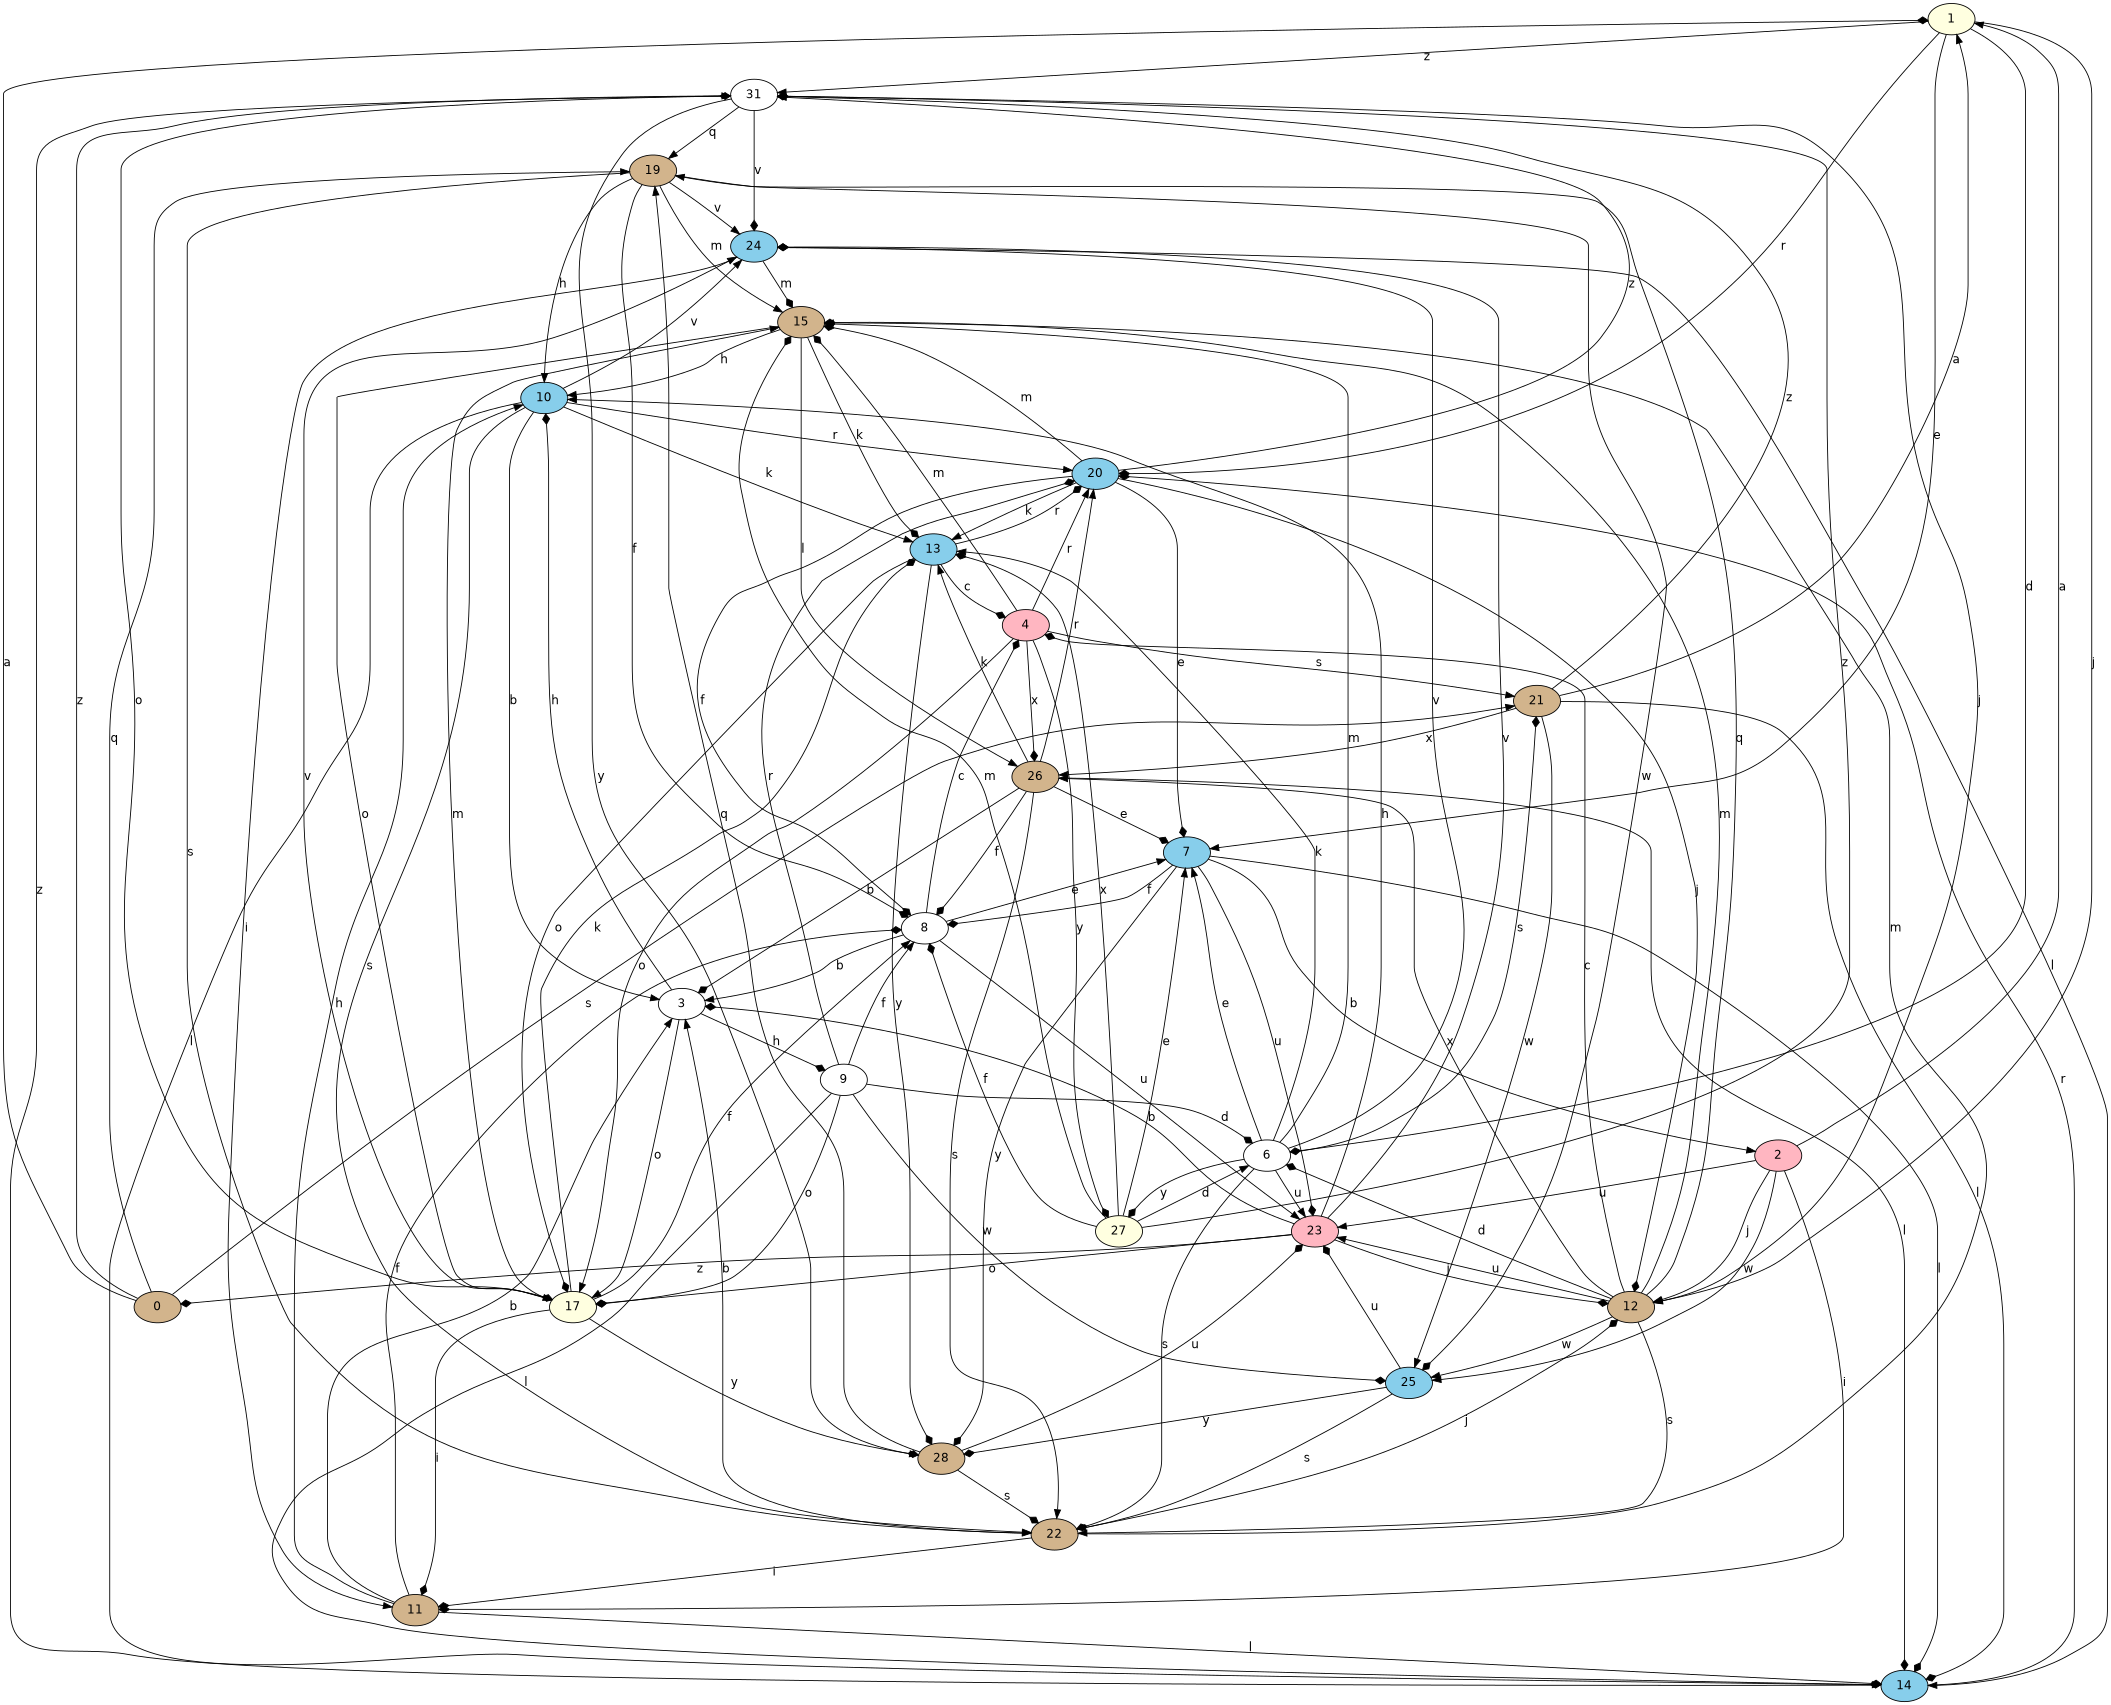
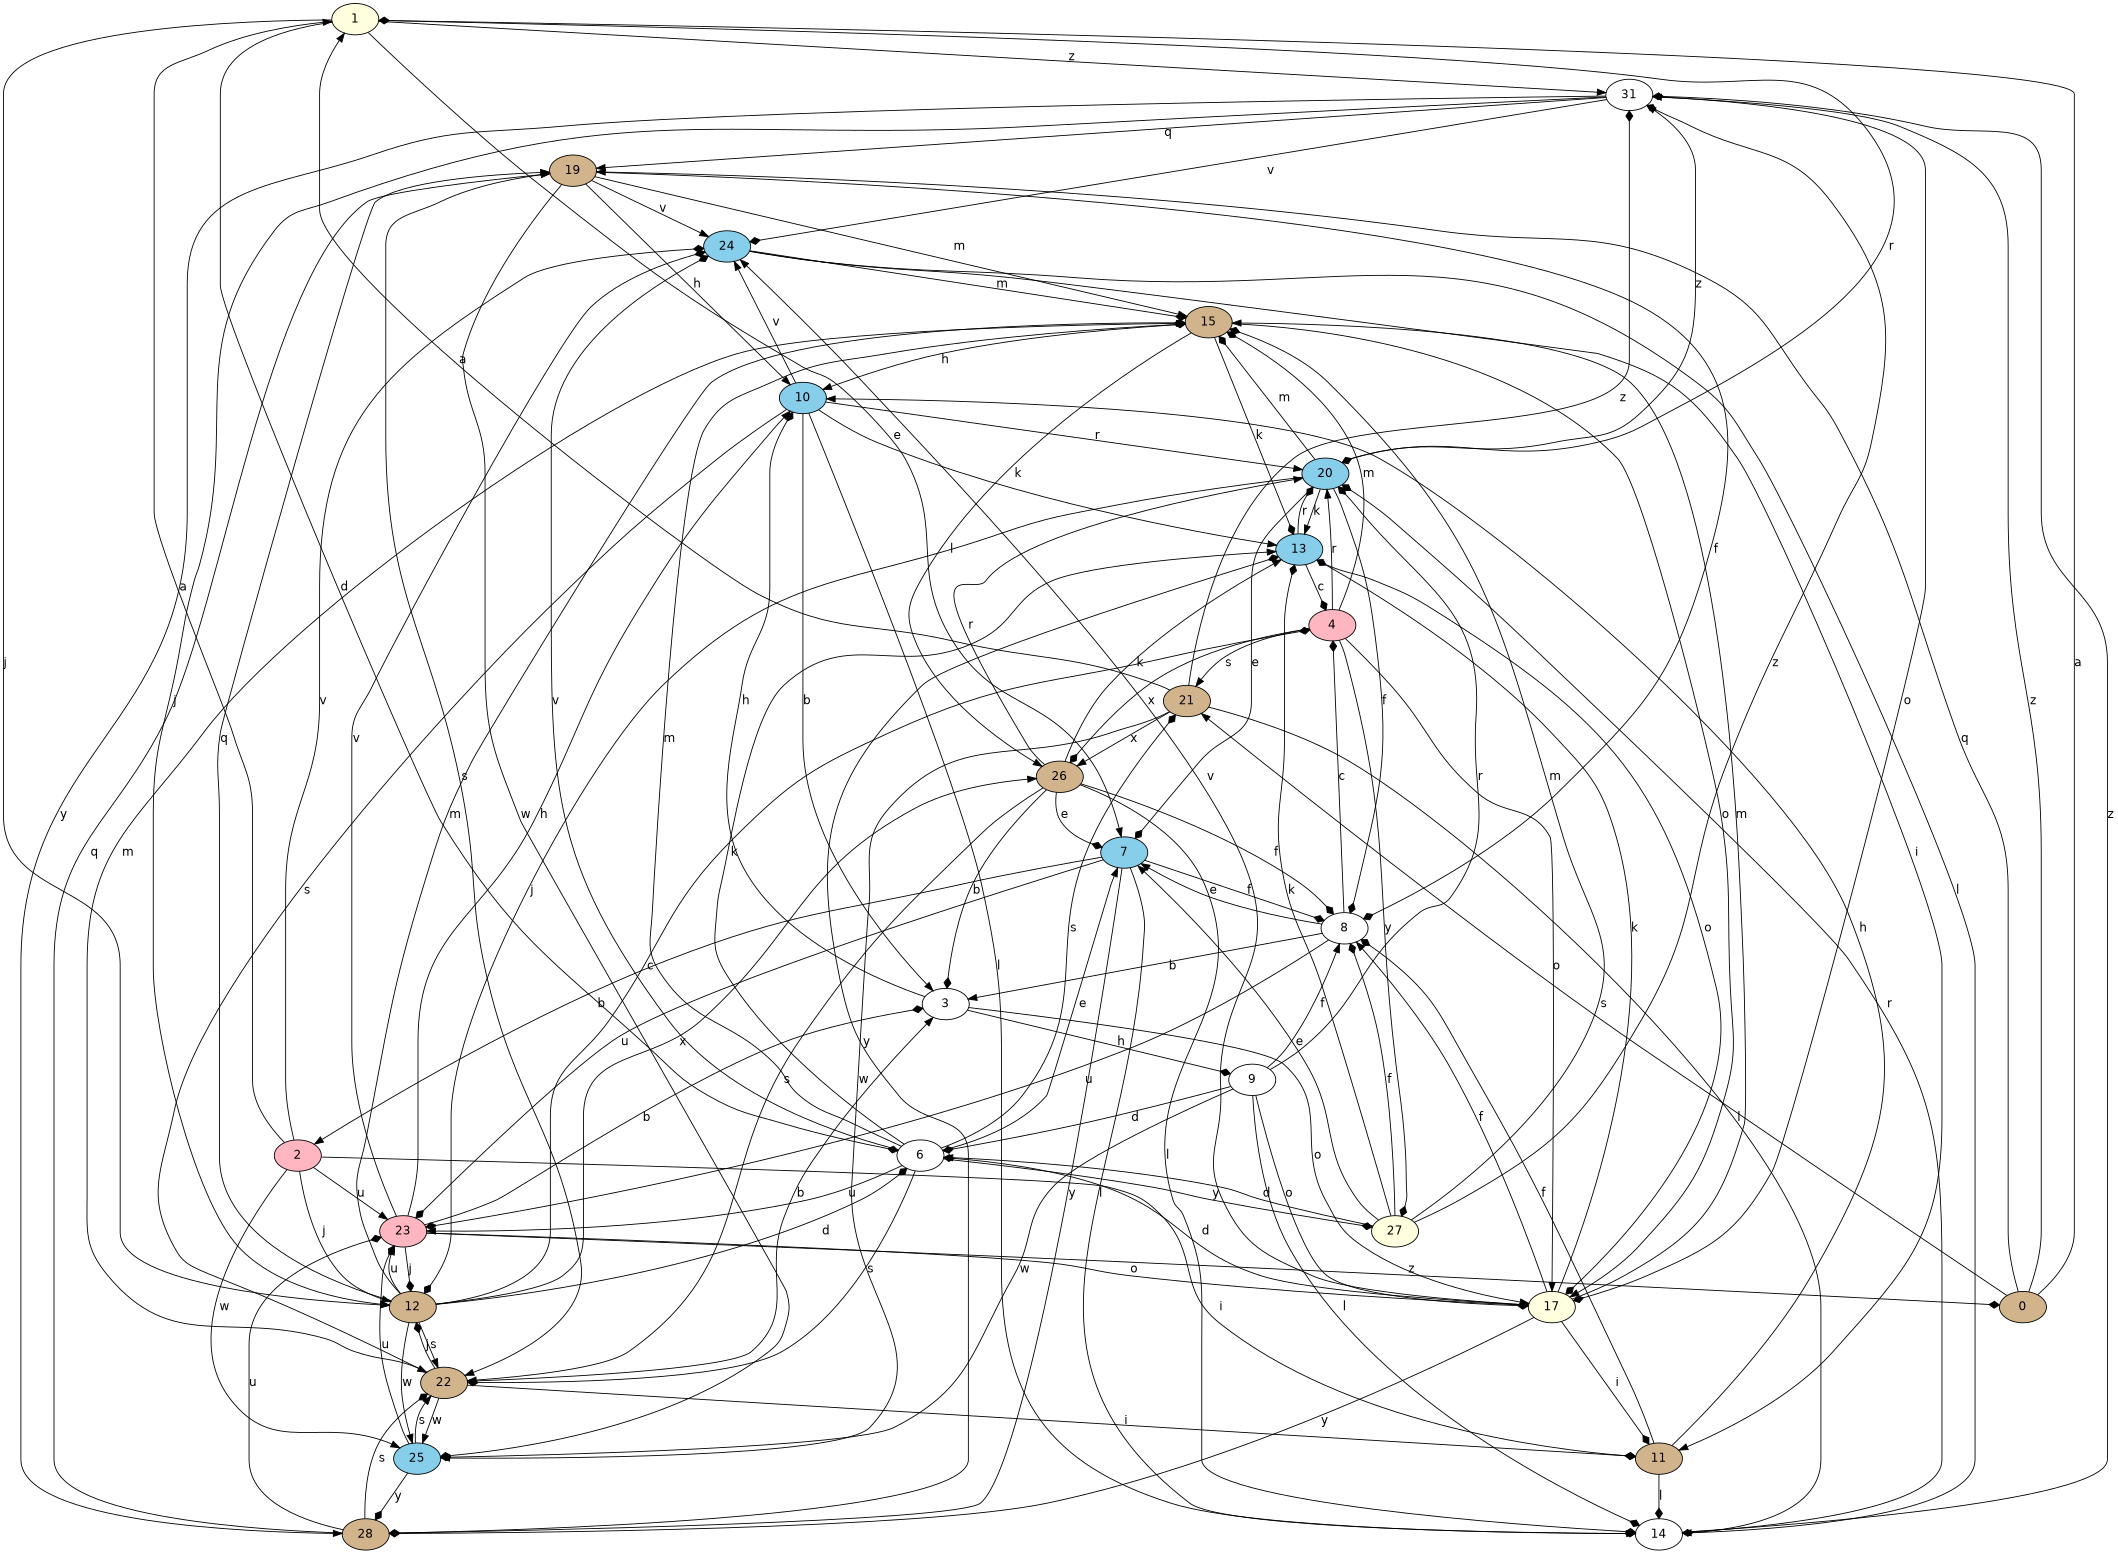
none -> (320, 583)
(1104, 890) -> (1292, 890)
(894, 1001) -> (968, 1188)
(1125, 1084) -> (897, 1125)
none -> (1218, 1257)
(444, 1322) -> none
none -> (432, 1417)
(1905, 1686) -> (1659, 1534)
